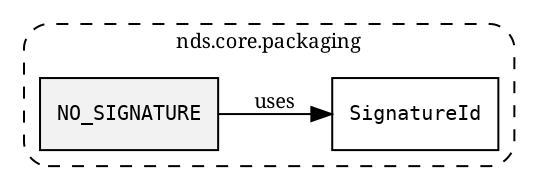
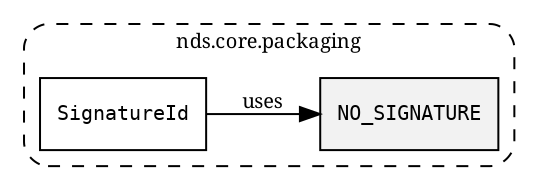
(265, 114) -> (253, 114)
